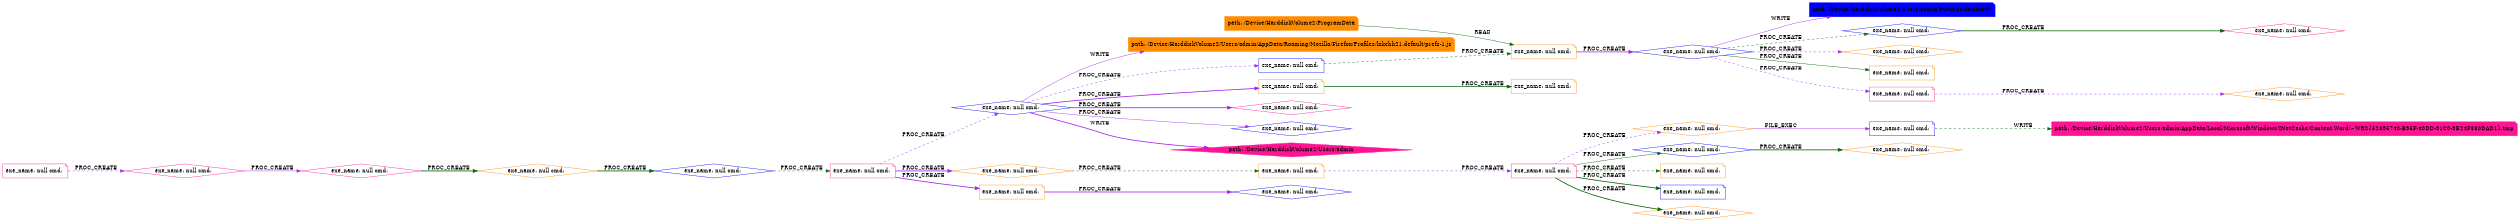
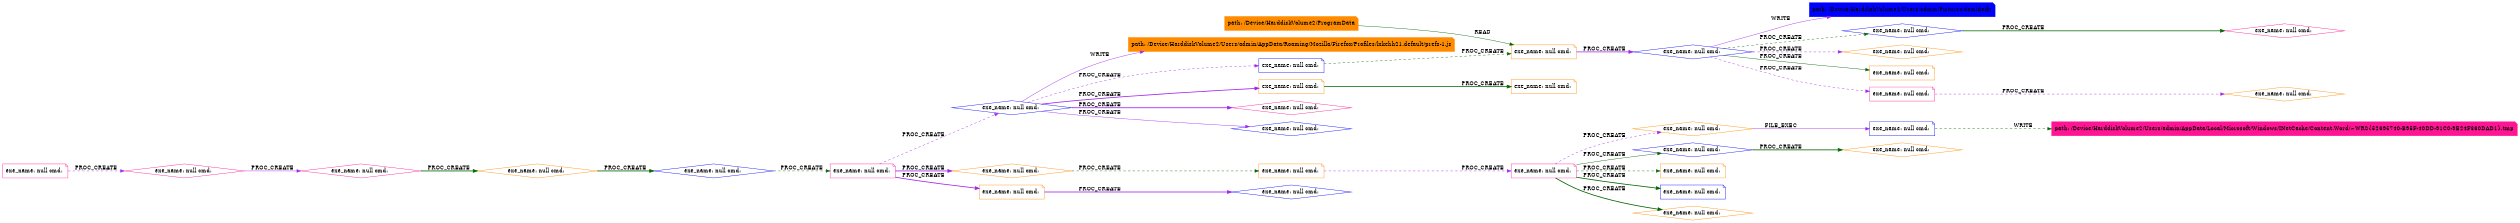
(1291, 150) -> none
